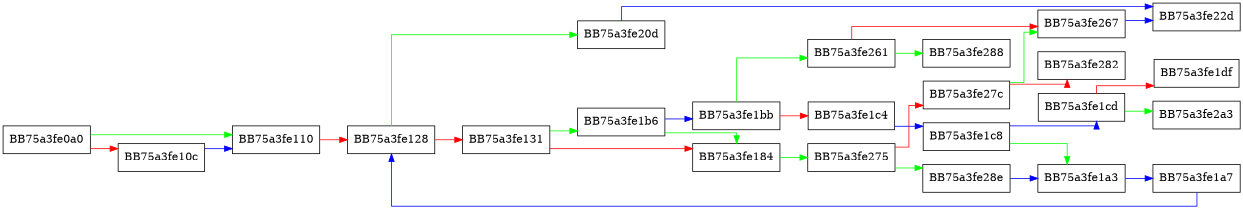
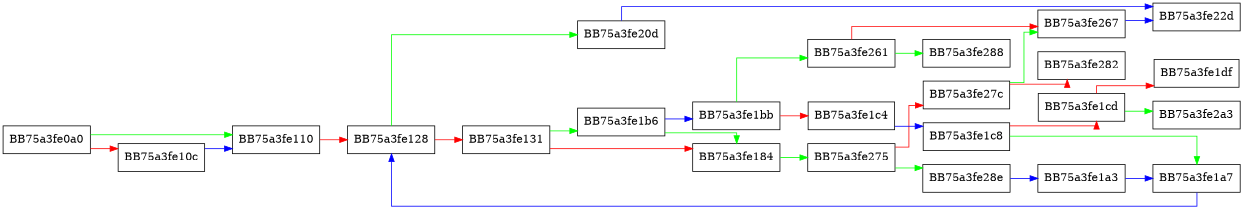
(1053, 126) -> (1053, 126)
(1045, 143) -> (1114, 136)
